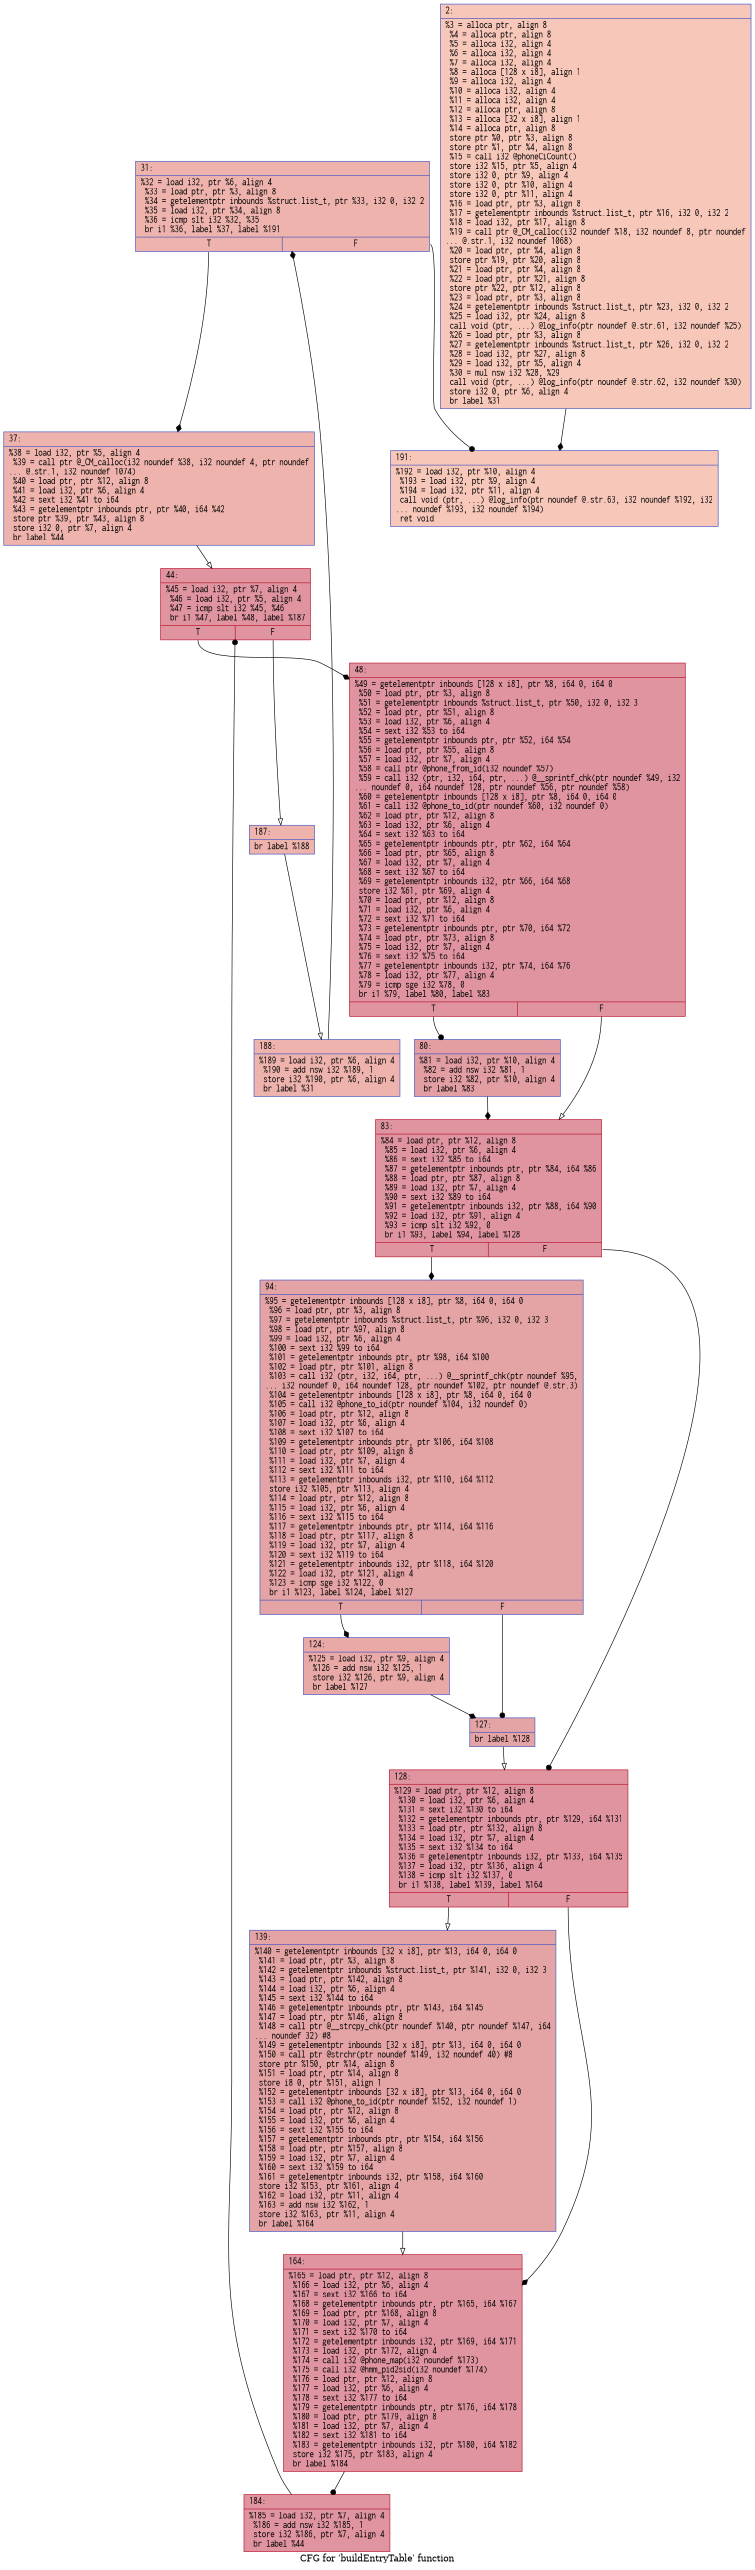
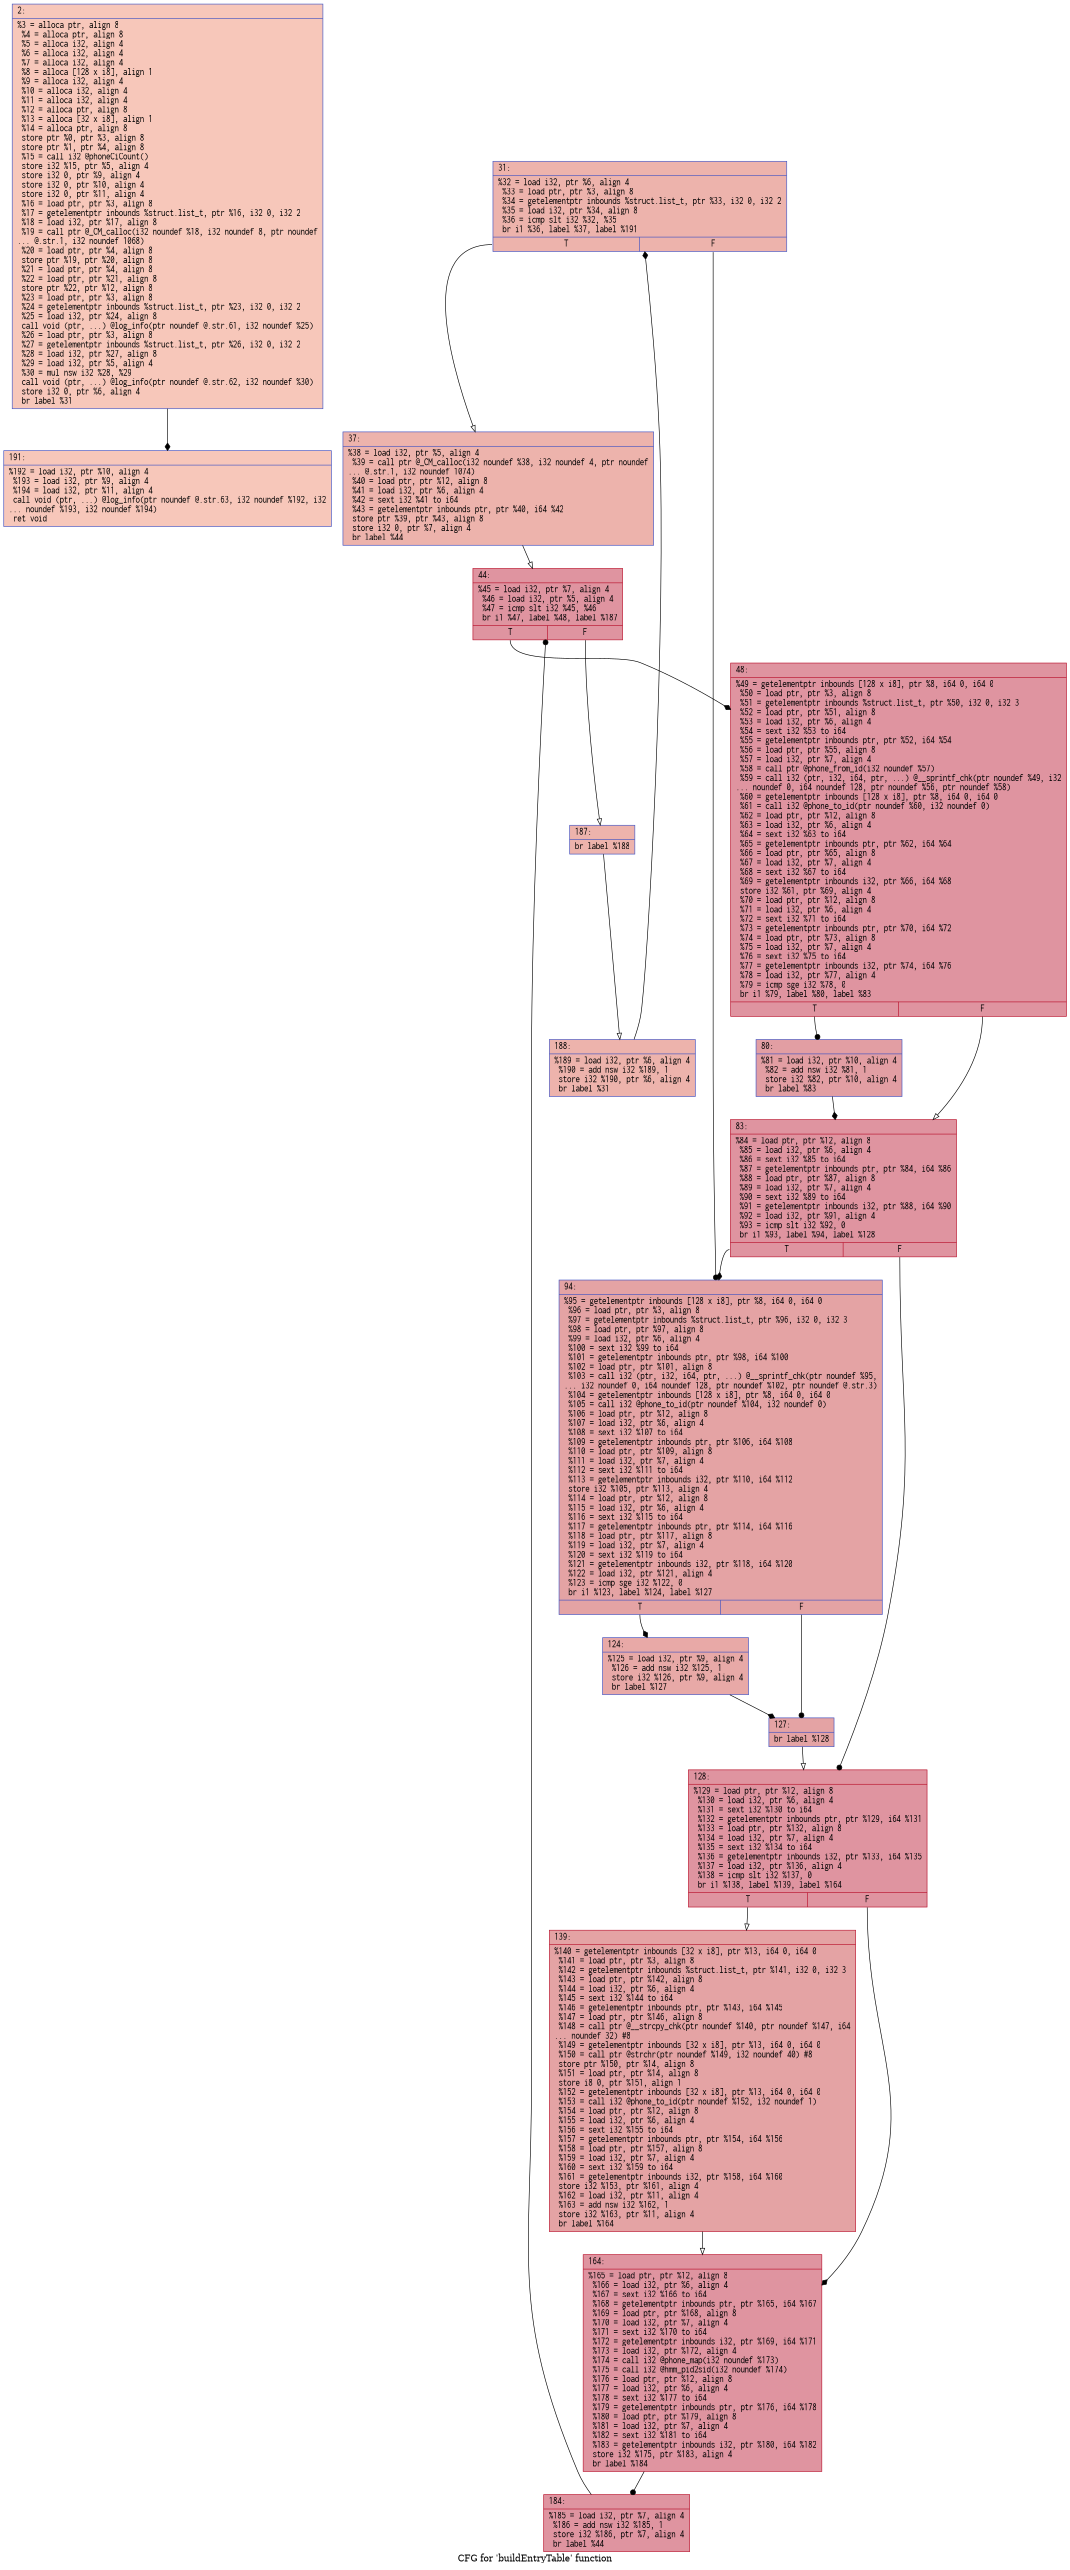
(200, 339) -> (447, 324)
(434, 353) -> (713, 763)
(403, 2081) -> (702, 2081)
